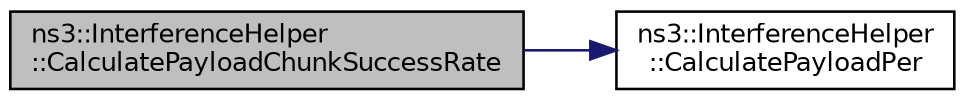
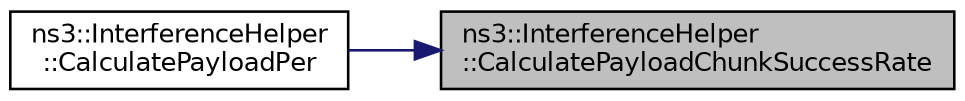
(557, 50) -> (382, 50)
